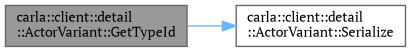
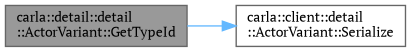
(96, 26) -> (96, 26)
